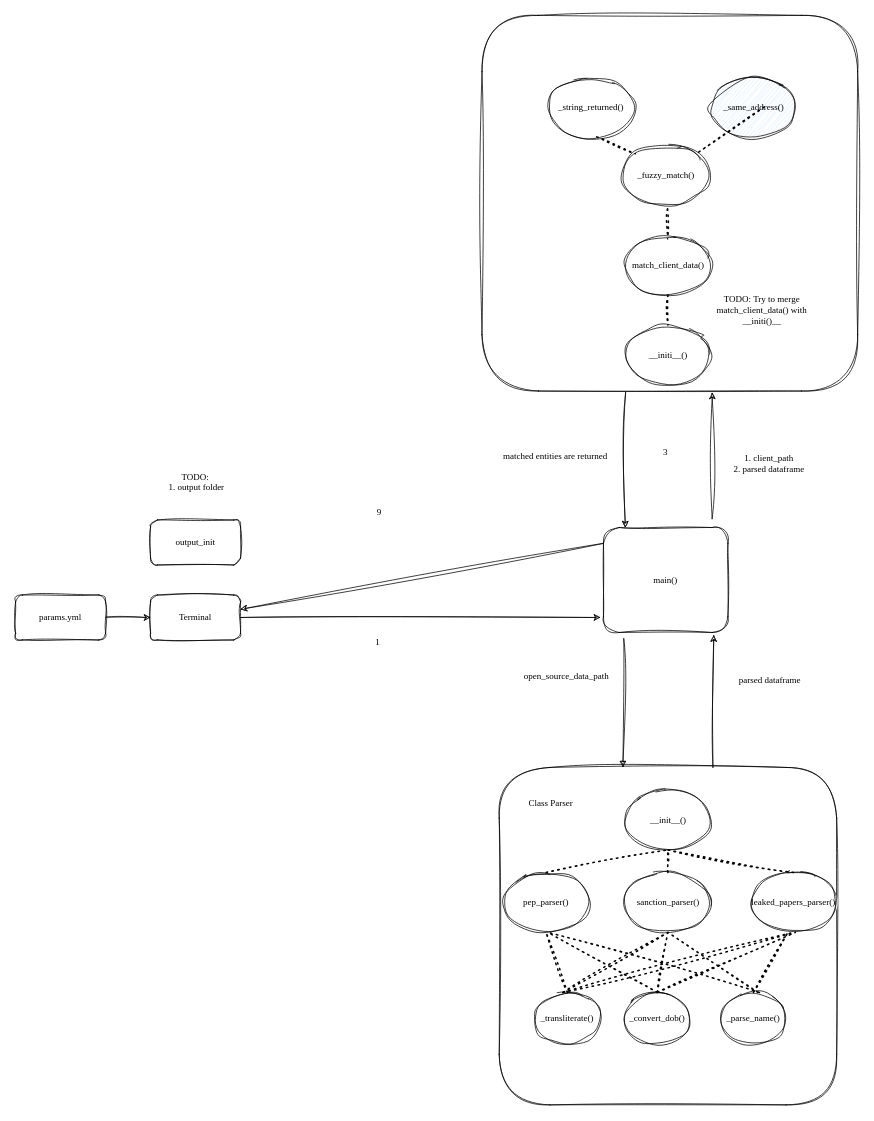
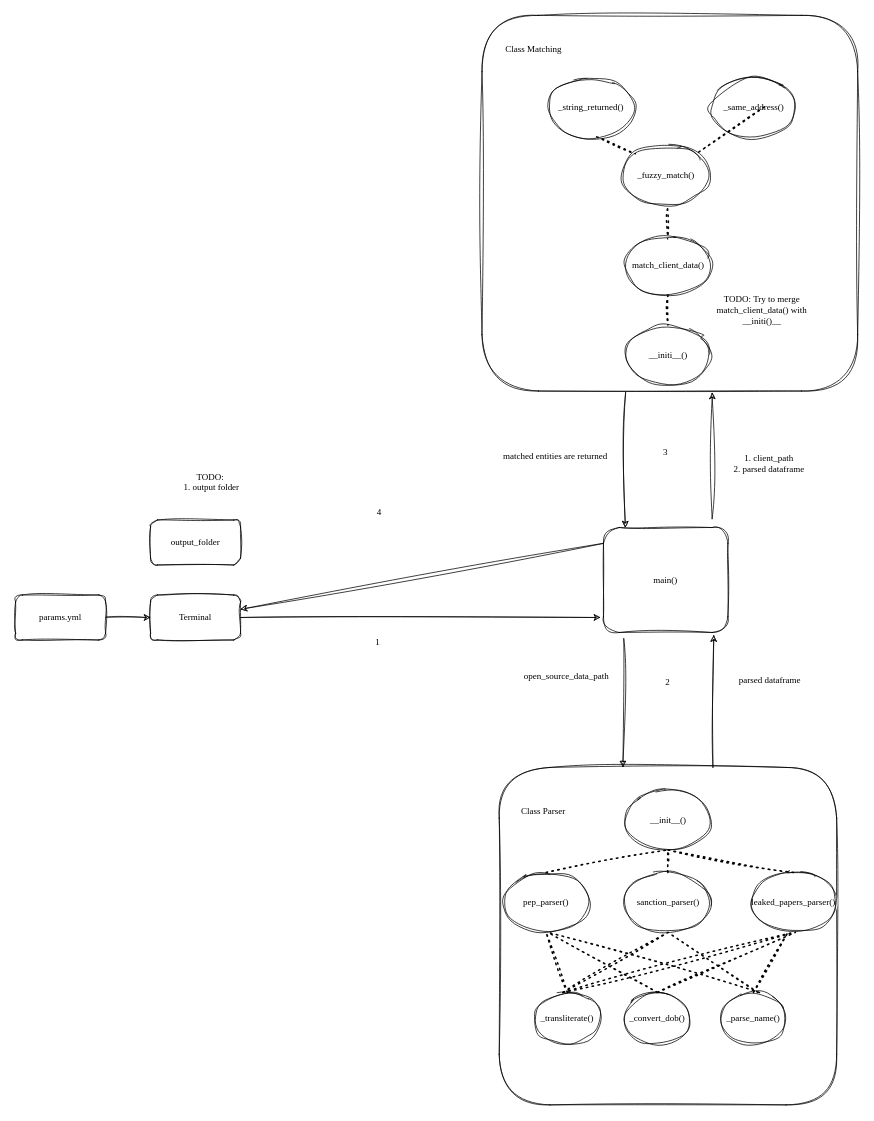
none -> (534, 50)
(753, 108) -> (753, 108)
(197, 482) -> (212, 482)
(379, 513) -> (379, 513)
(195, 543) -> (195, 543)
none -> (668, 683)
(551, 804) -> (543, 811)
(663, 963) -> none
